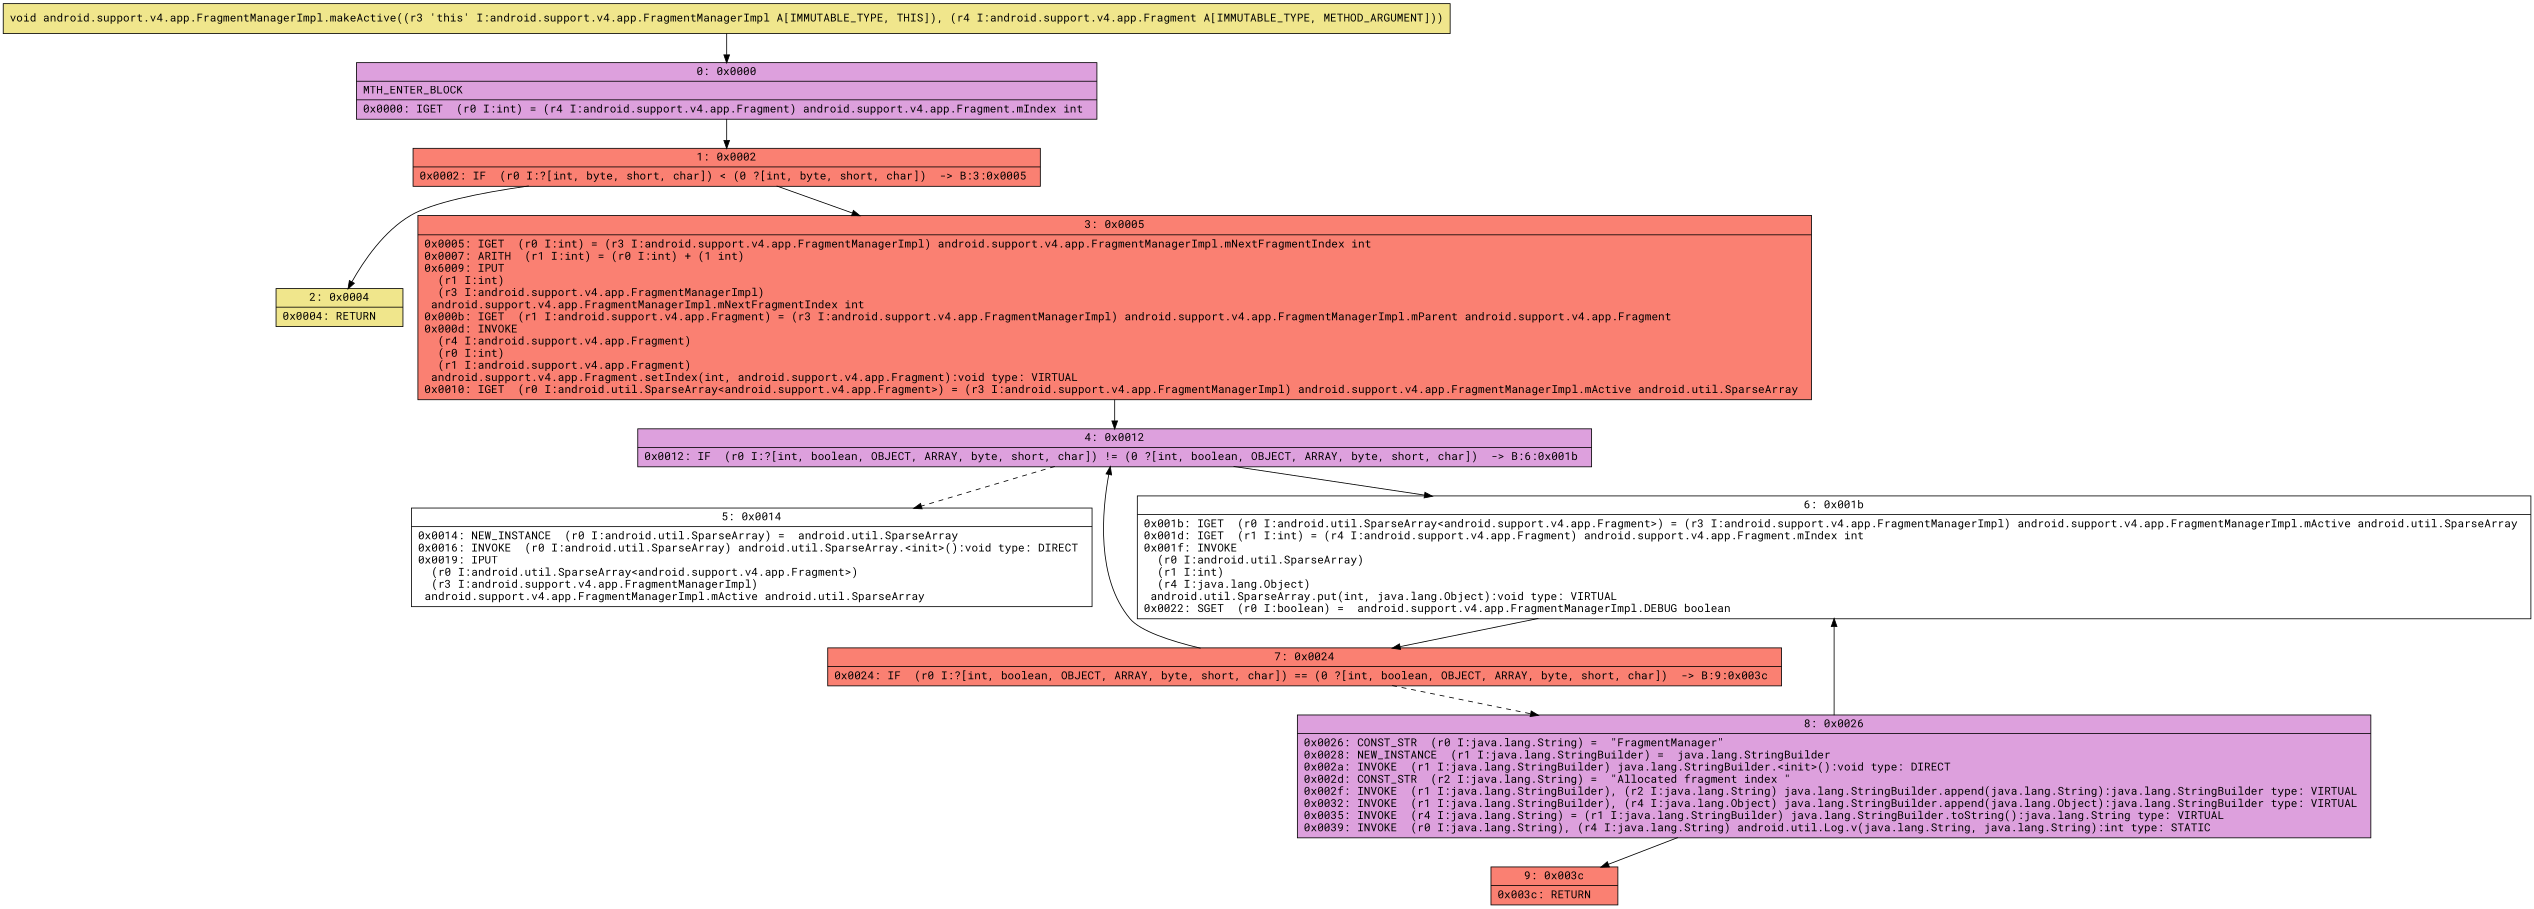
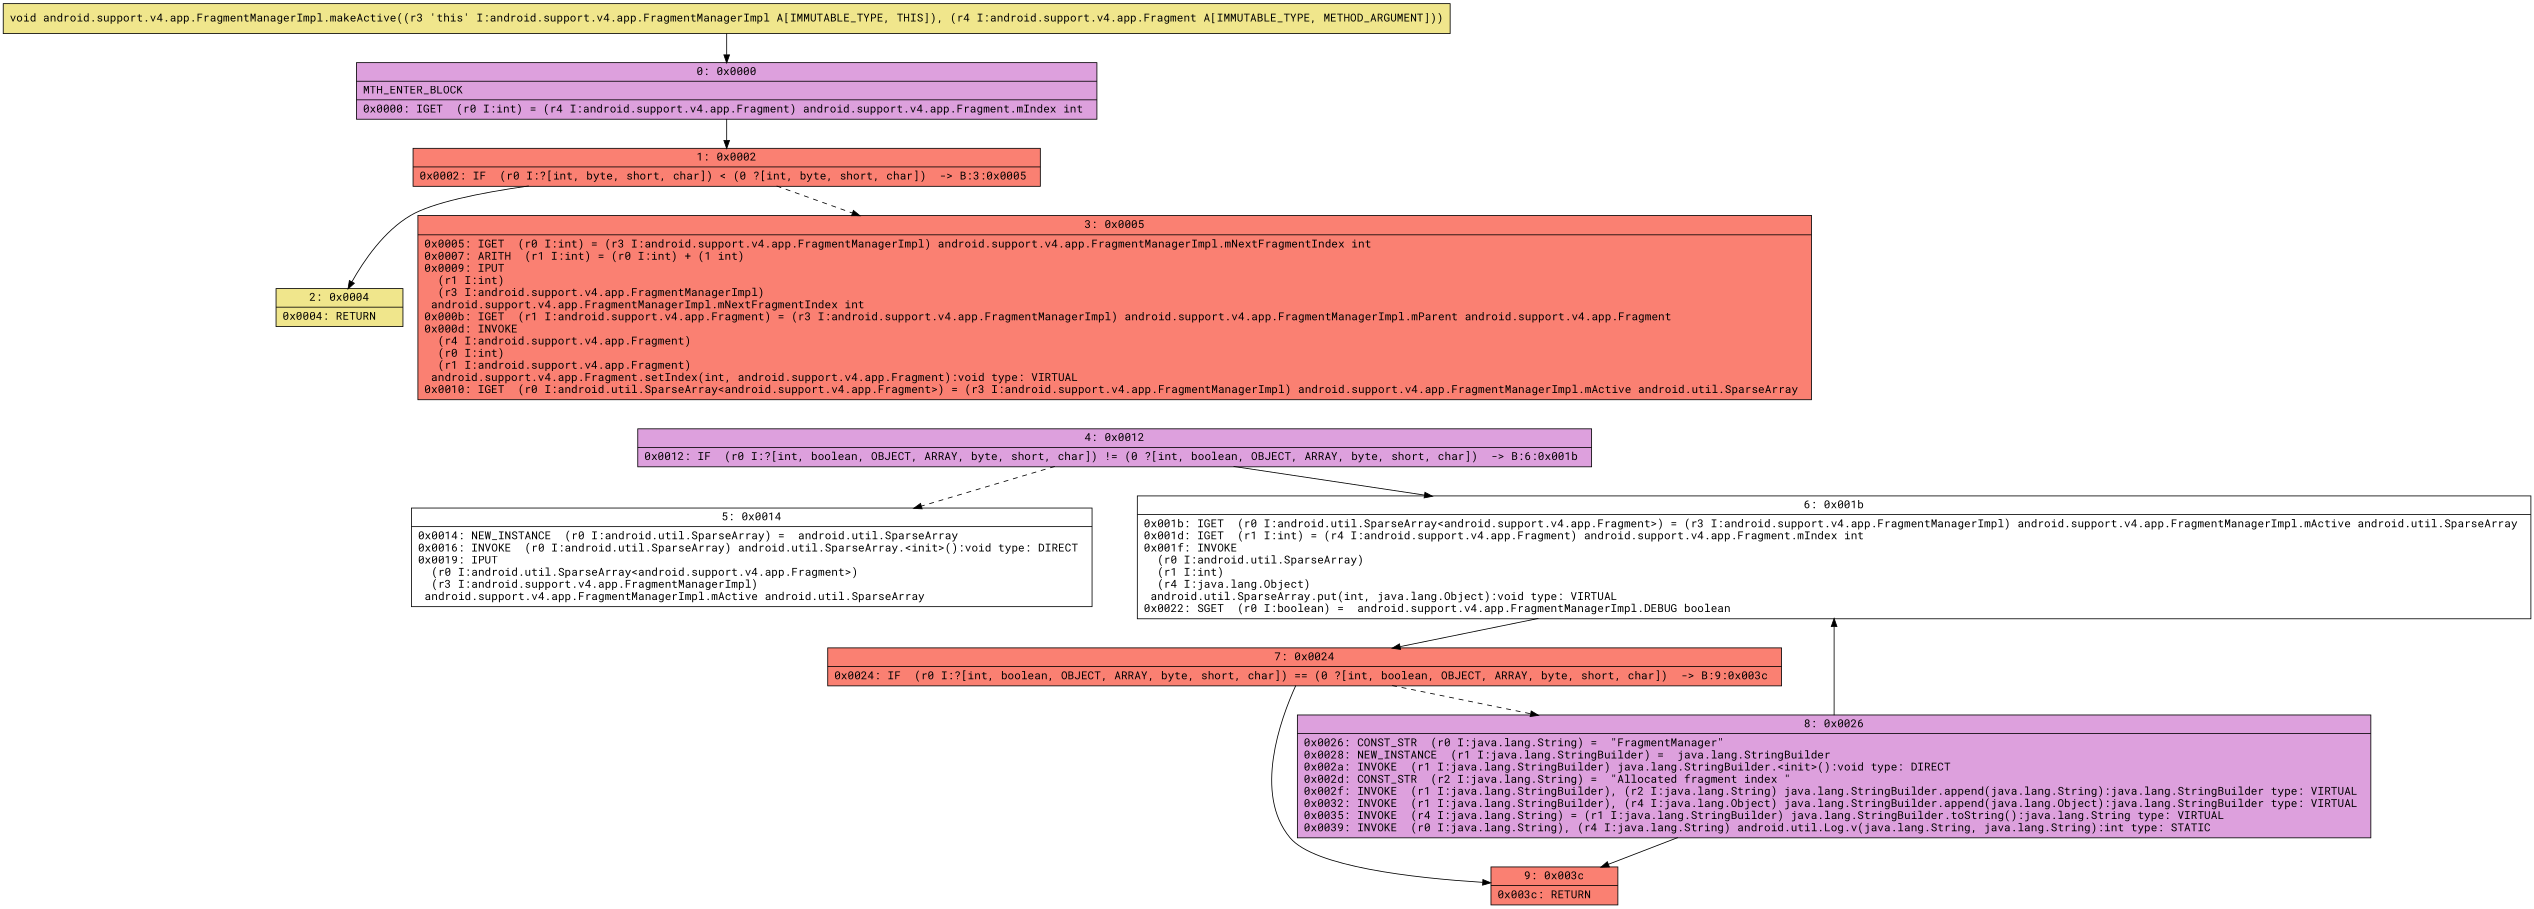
(815, 200) -> (815, 200)
(471, 268) -> (471, 268)
(1115, 410) -> none
(1113, 587) -> (1306, 850)
